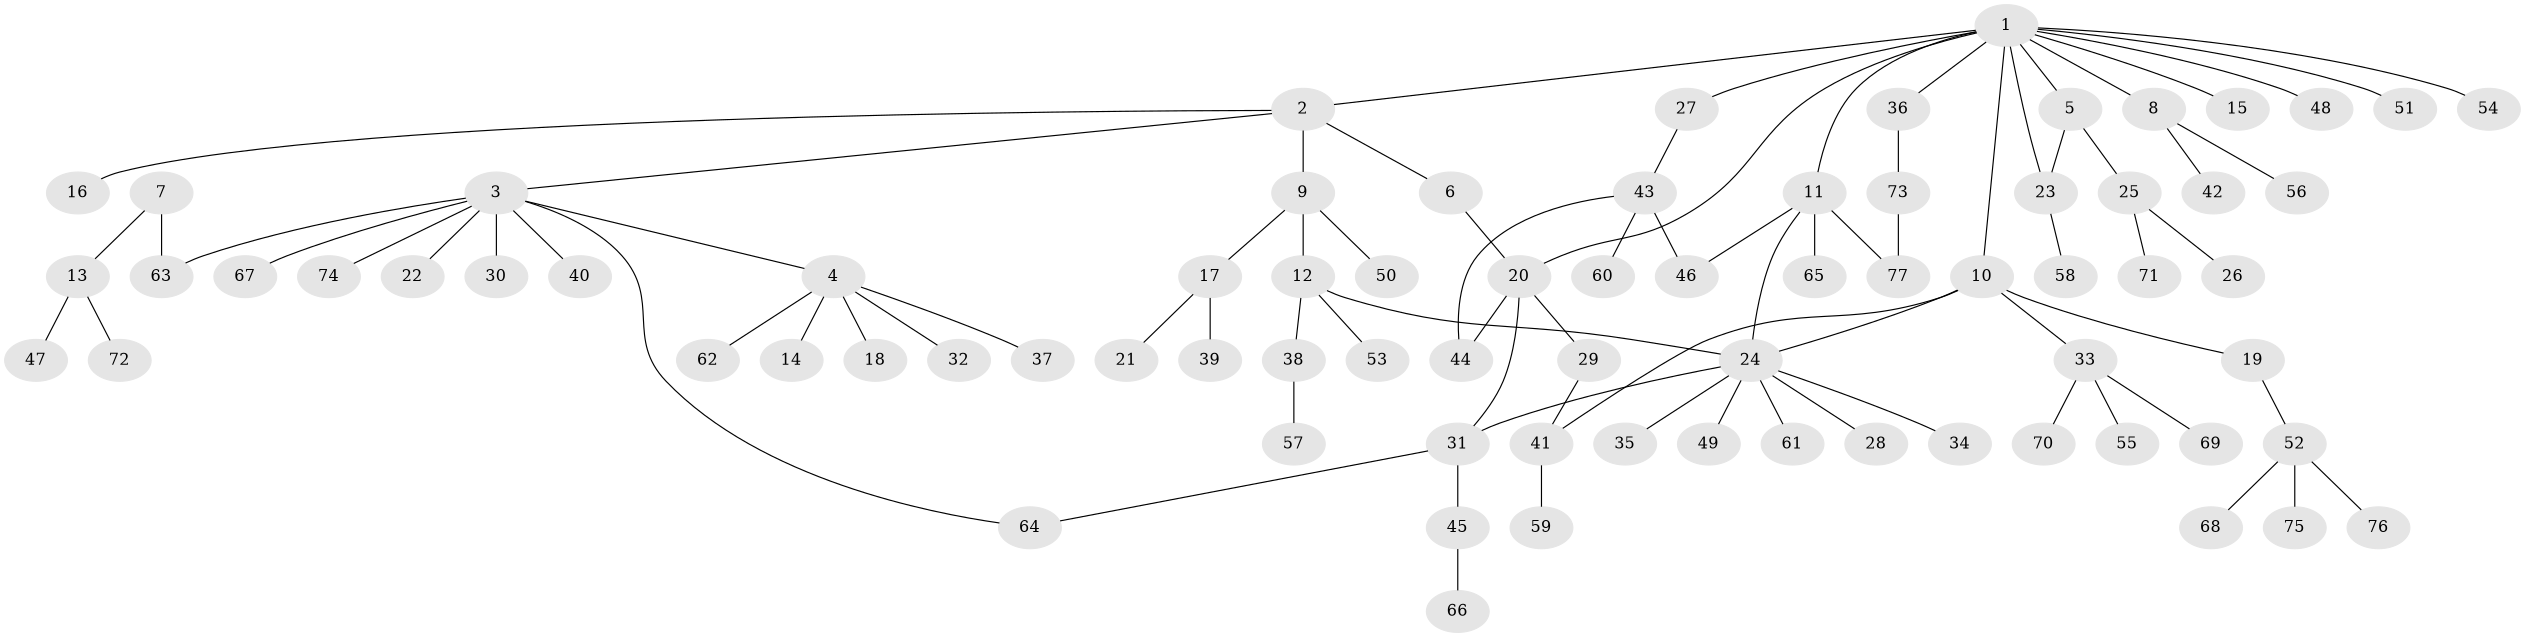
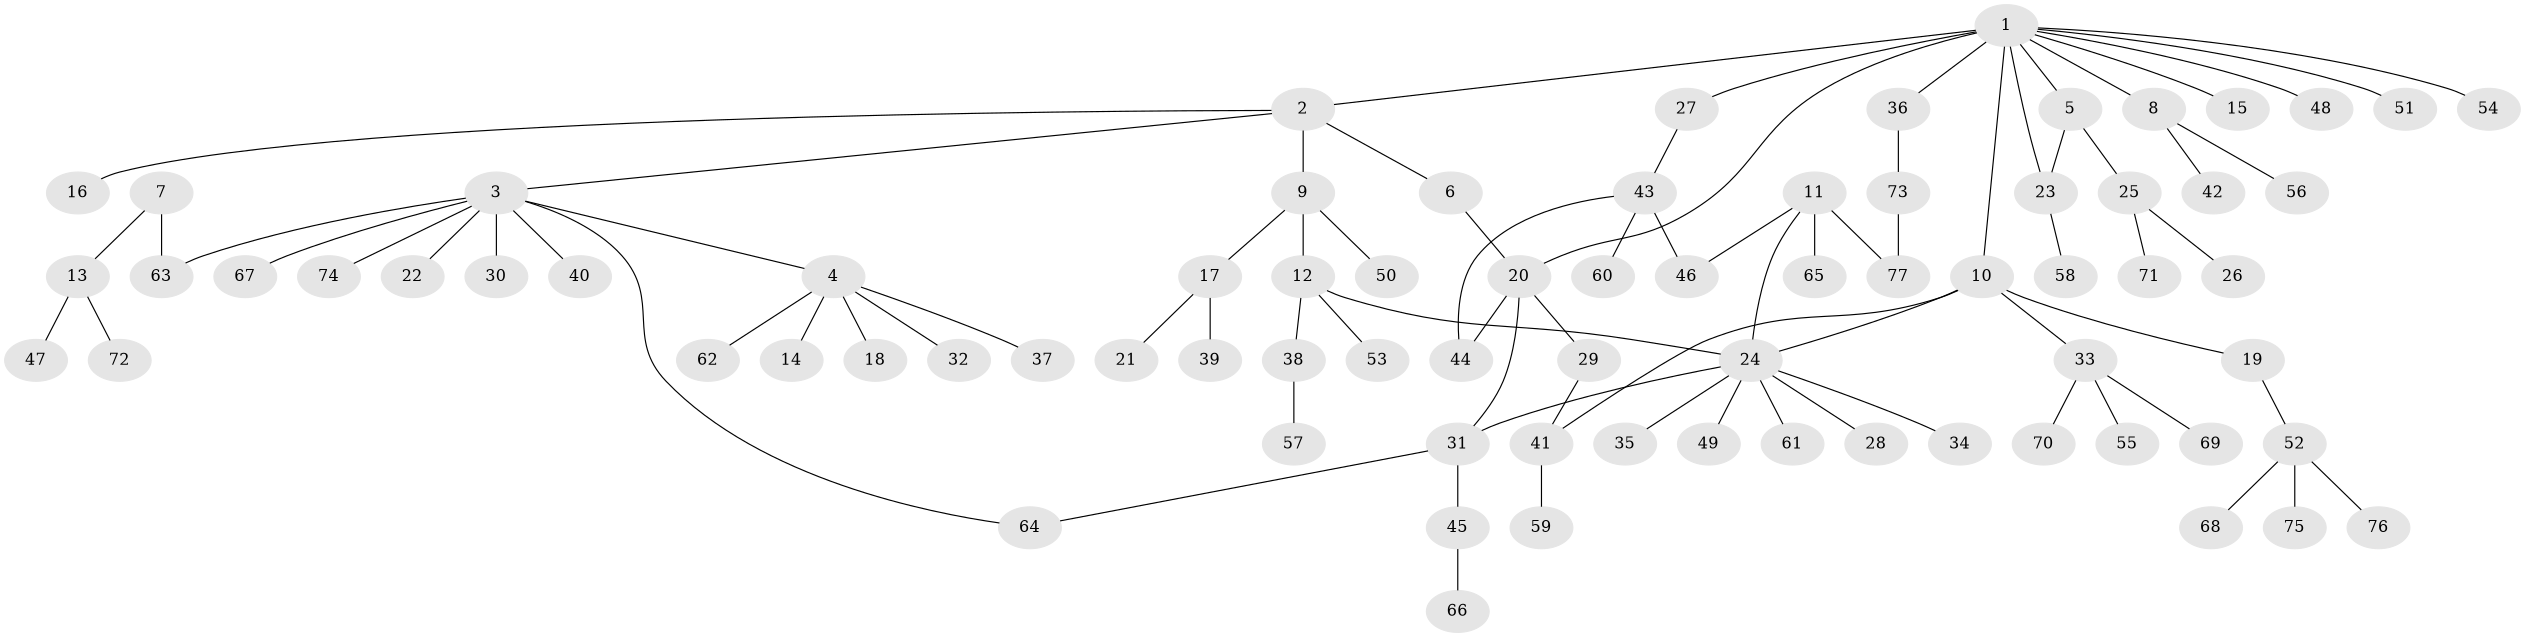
(1872, 75) -> none
